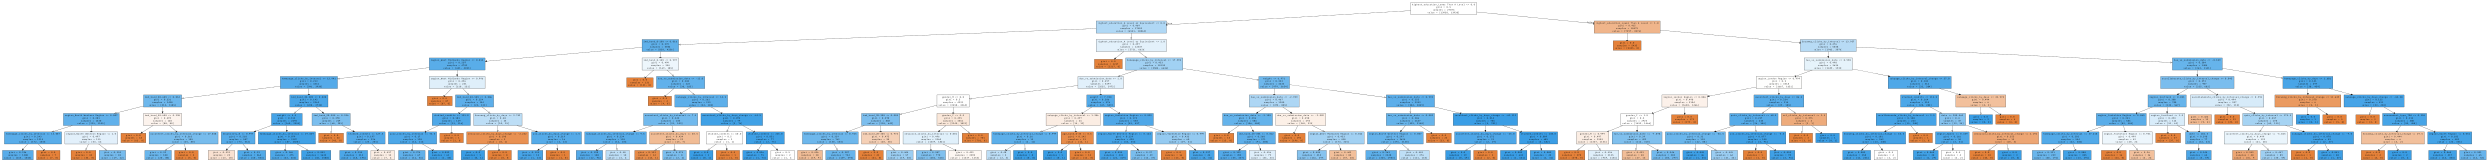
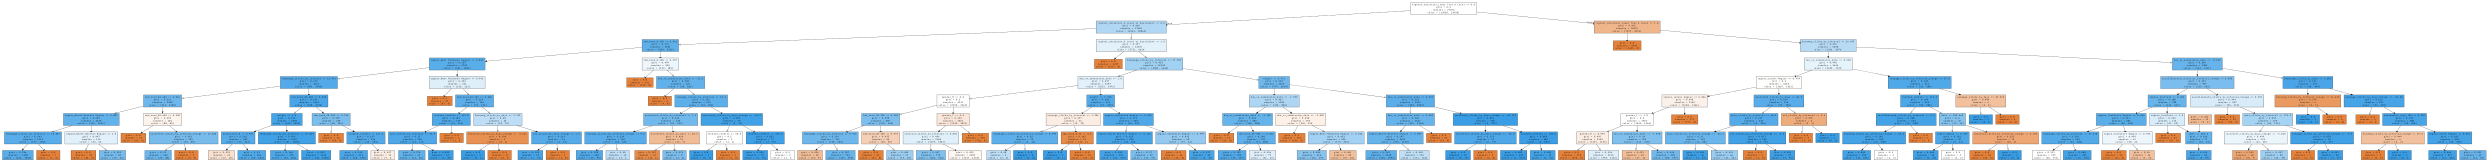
(2046, 155) -> (2046, 155)
